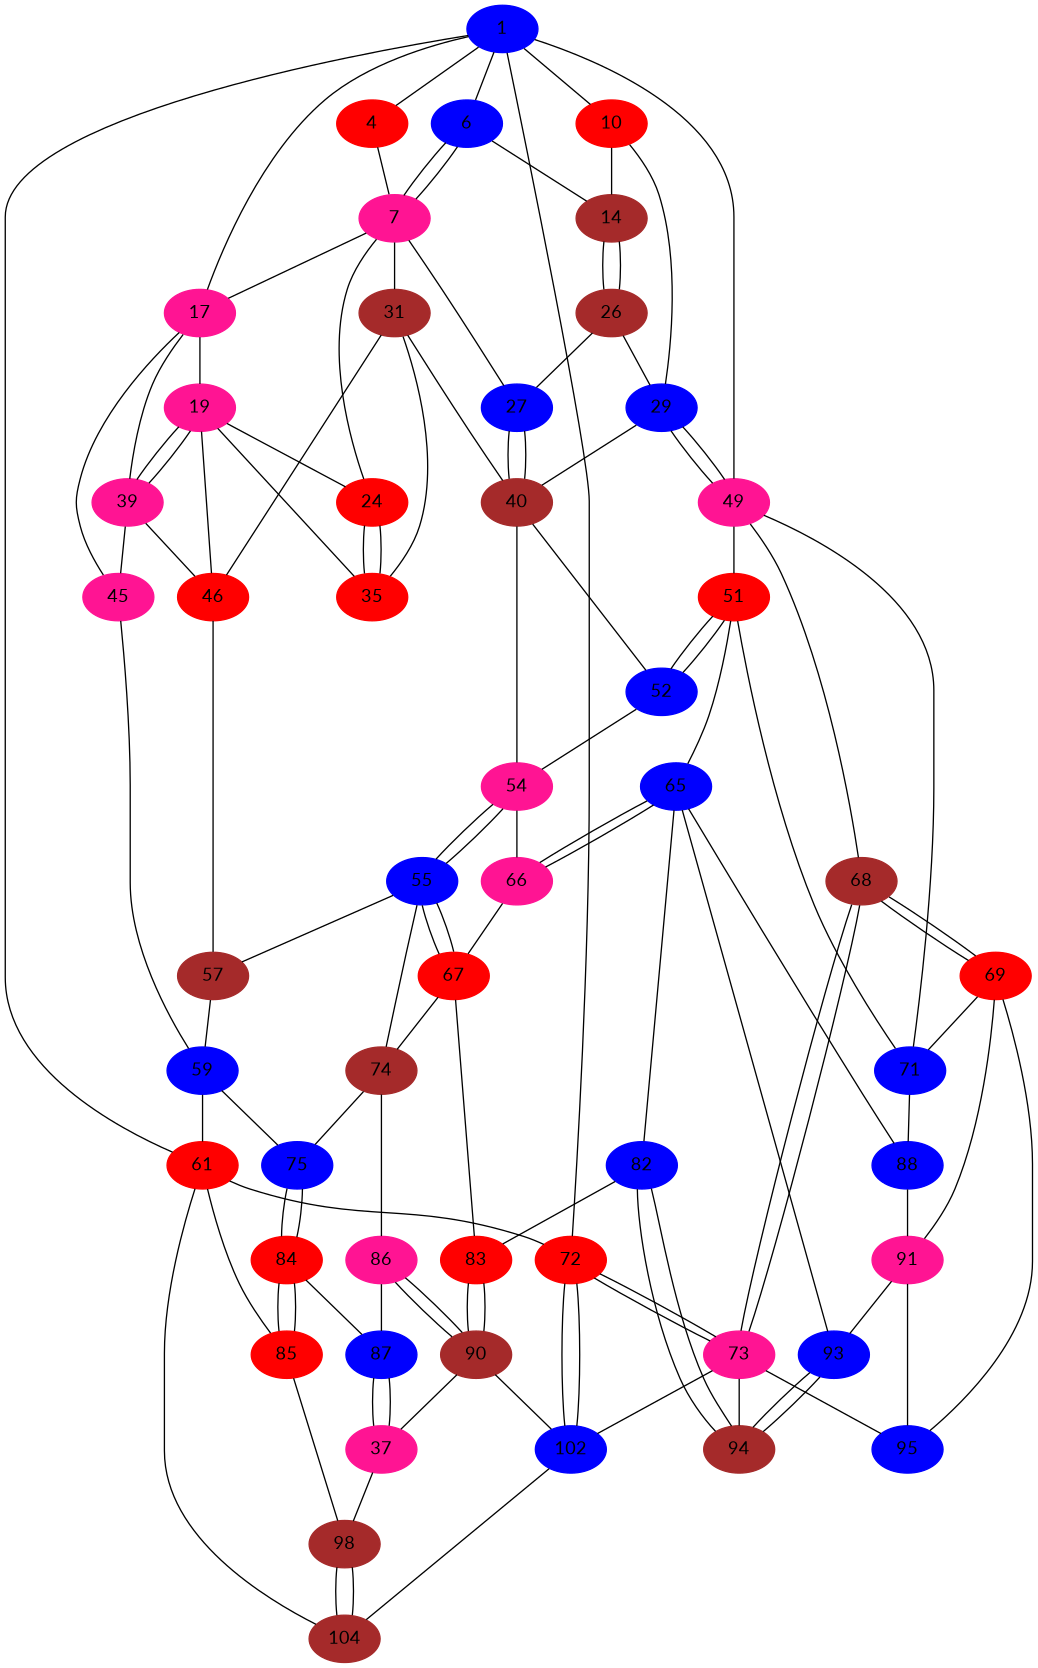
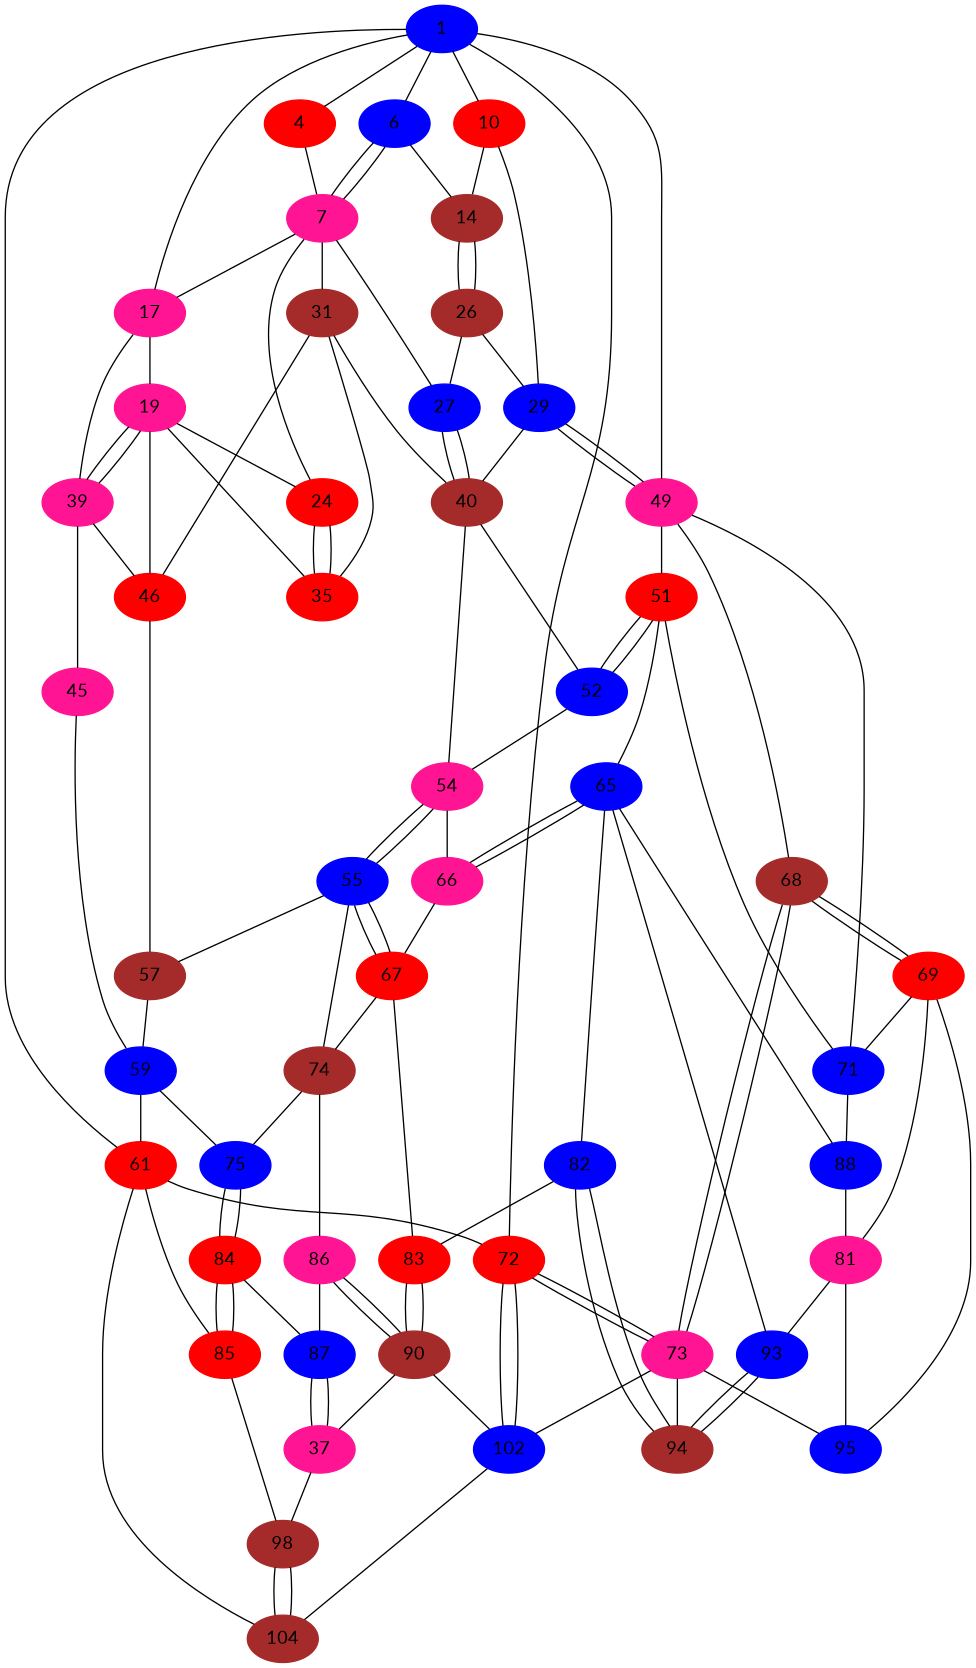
(94, 443) -> none
(908, 1260) -> (846, 1260)
